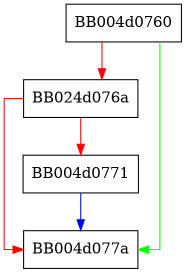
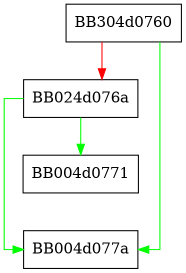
(124, 23) -> (124, 23)
(81, 131) -> (81, 131)
(4, 169) -> (4, 169)
(81, 206) -> none
